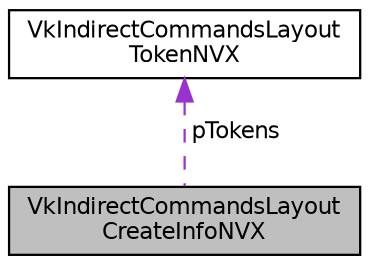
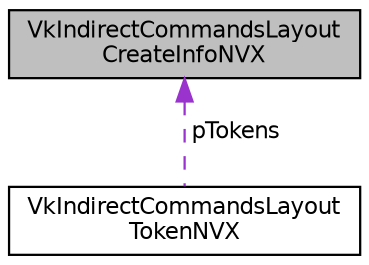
(185, 144) -> (185, 144)
